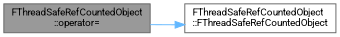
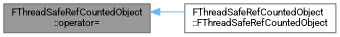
(163, 25) -> (172, 12)
